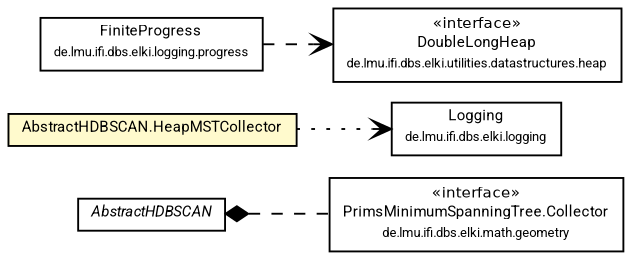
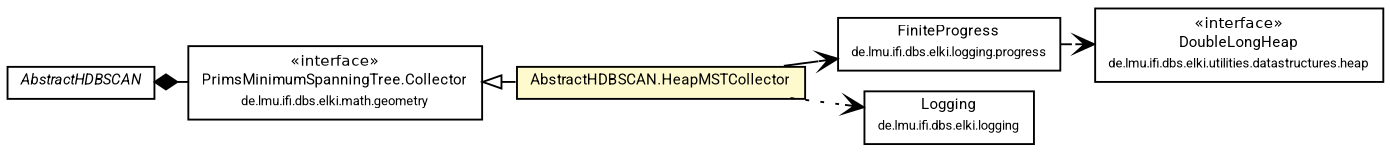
none -> (801, 64)
none -> (509, 82)
